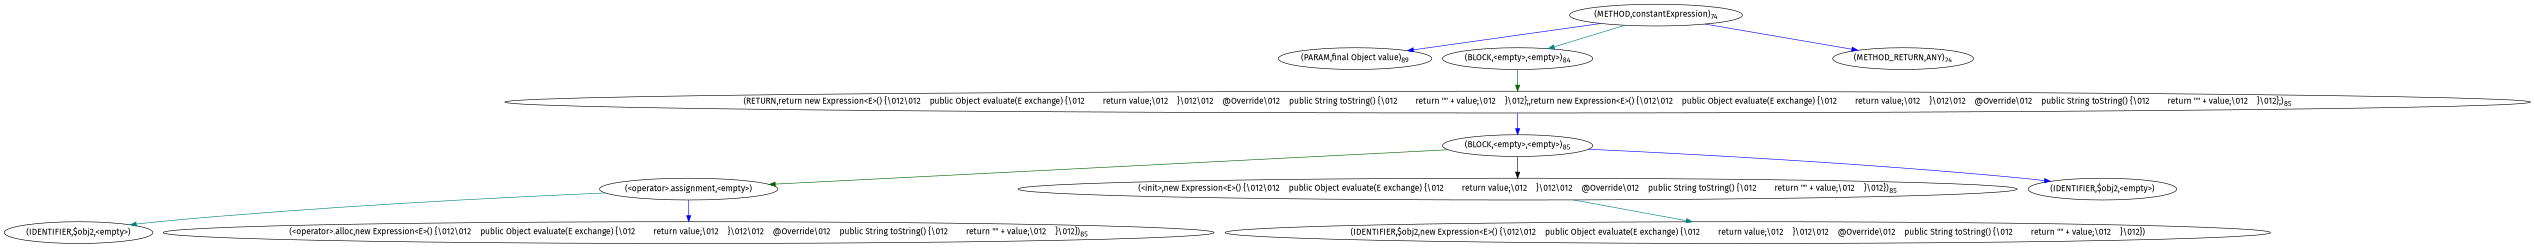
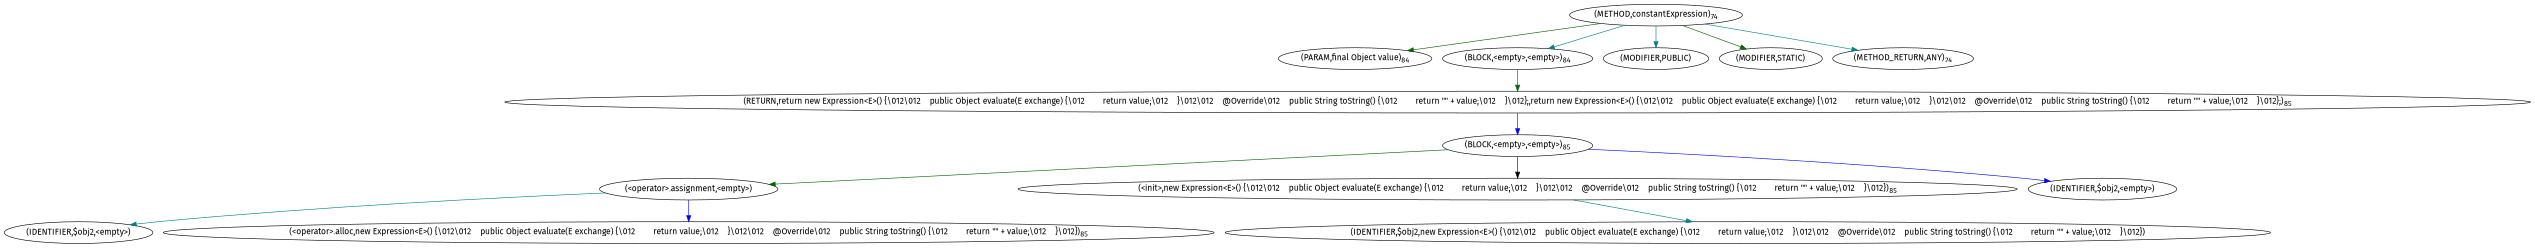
(1507, 37) -> (1507, 37)
(1779, 37) -> (1779, 37)
(1405, 58) -> (1405, 58)
none -> (1656, 59)
none -> (1771, 59)
